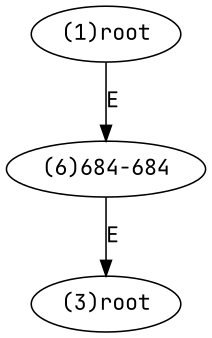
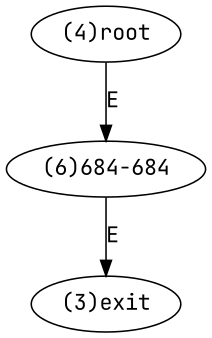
(106, 34) -> (106, 34)
(106, 304) -> (106, 304)
